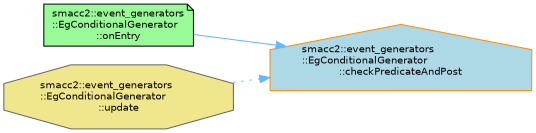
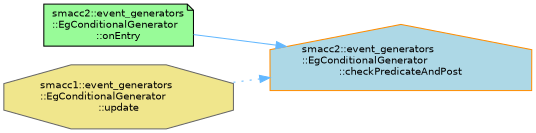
(119, 97) -> (119, 97)
